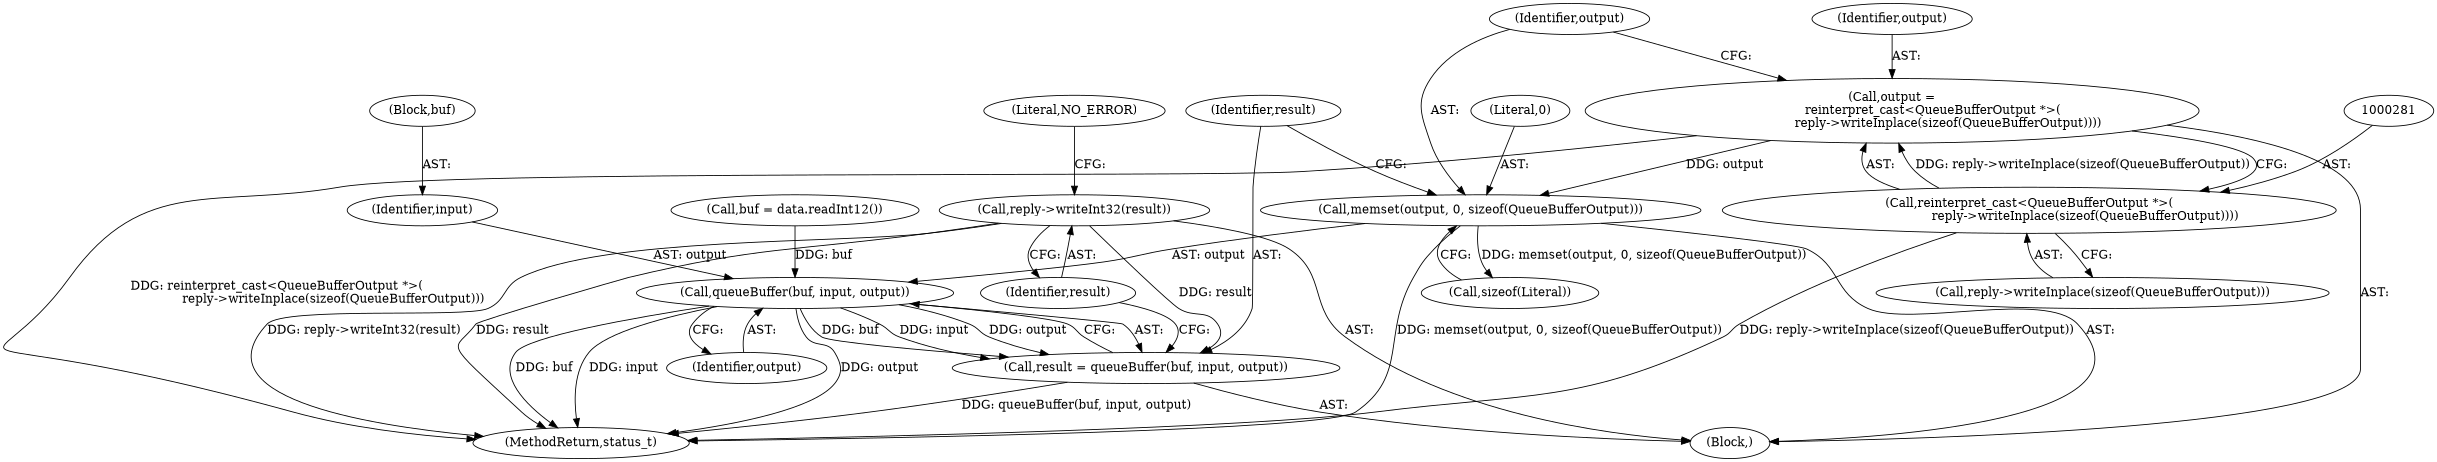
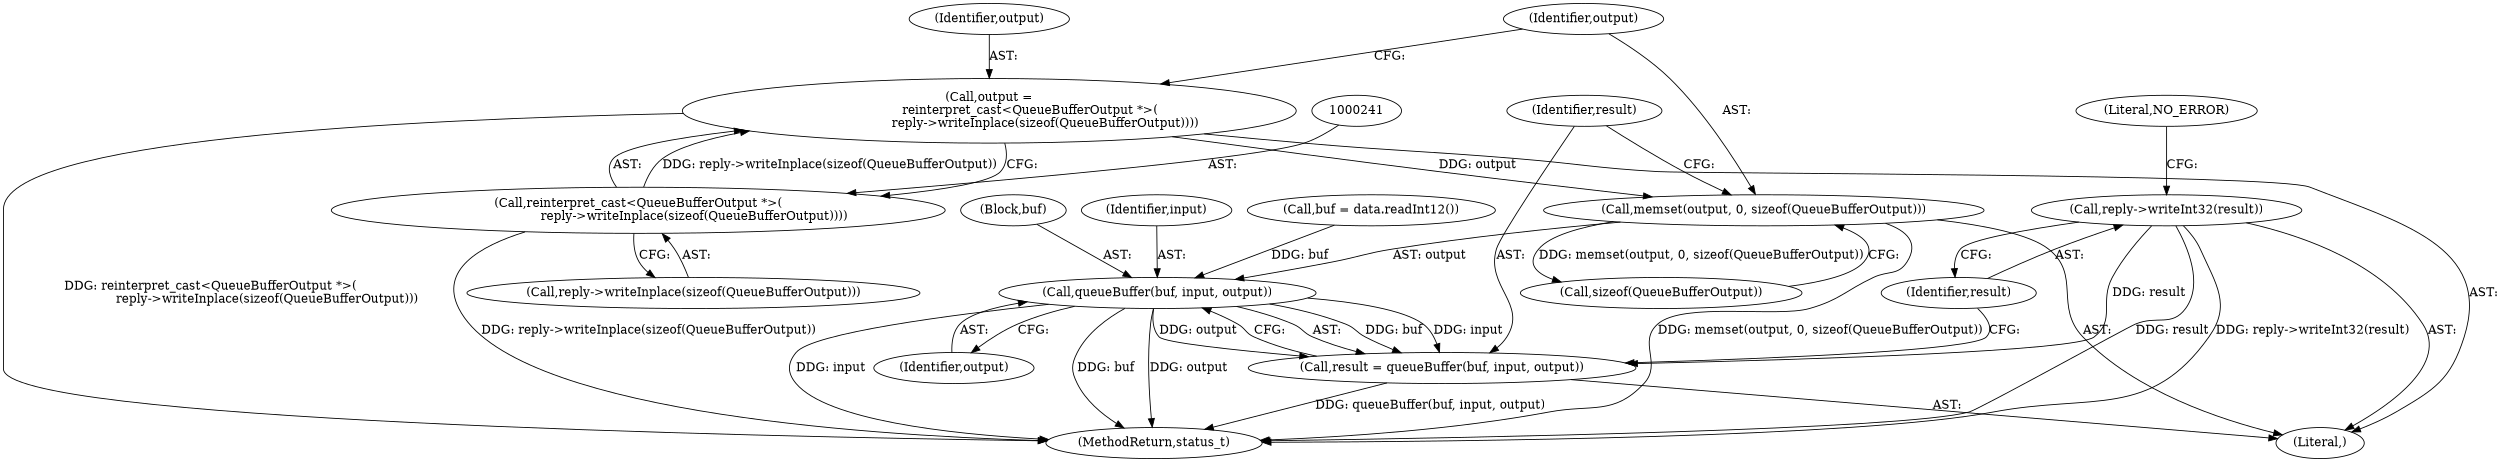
(1520, 111) -> none
(2389, 111) -> (1357, 111)
(422, 156) -> (1080, 249)
(690, 255) -> (1174, 255)
(1510, 293) -> (1661, 293)
(1730, 443) -> (2320, 443)
